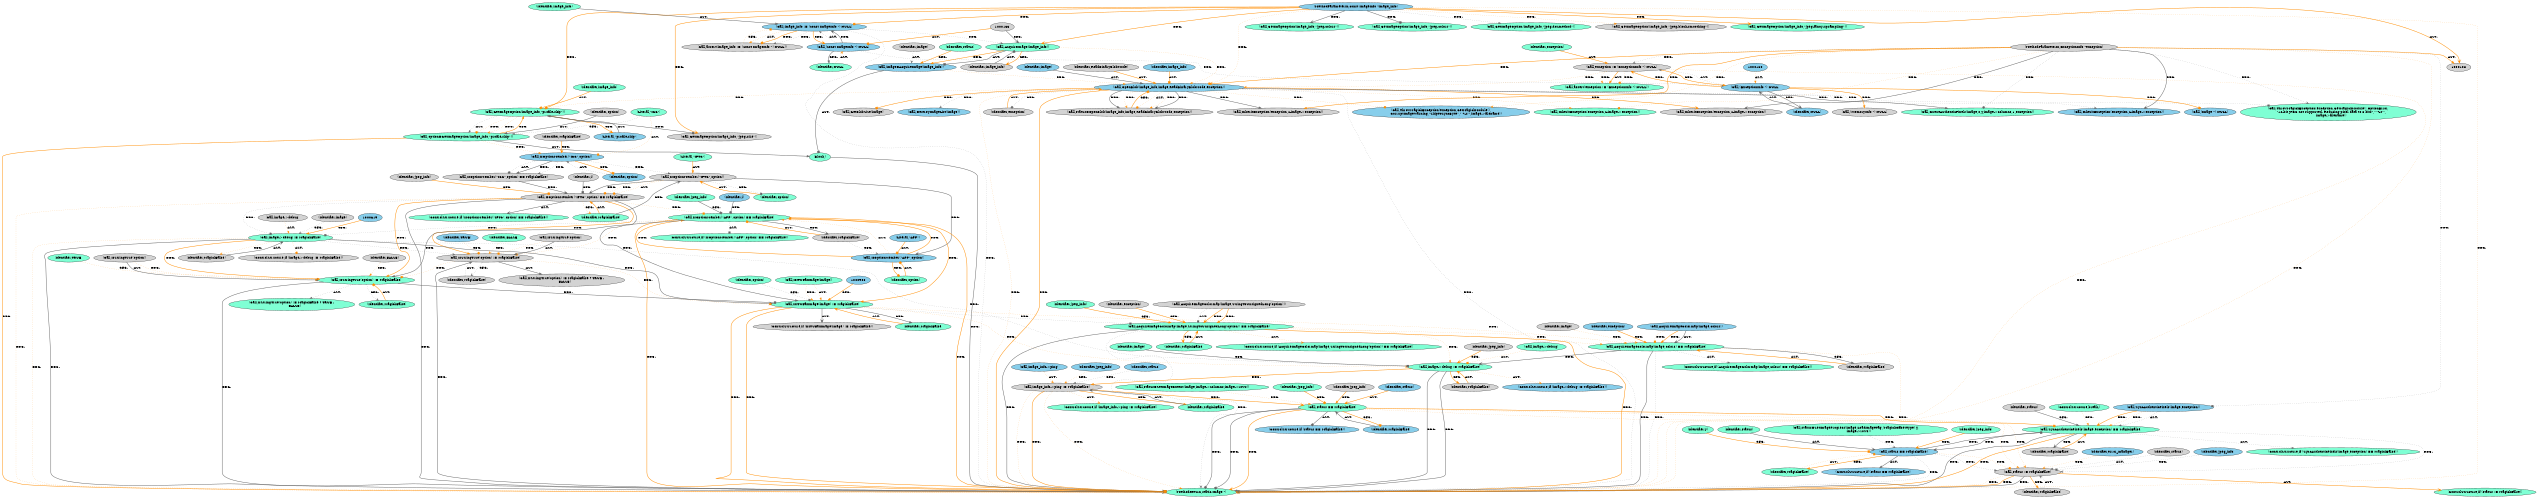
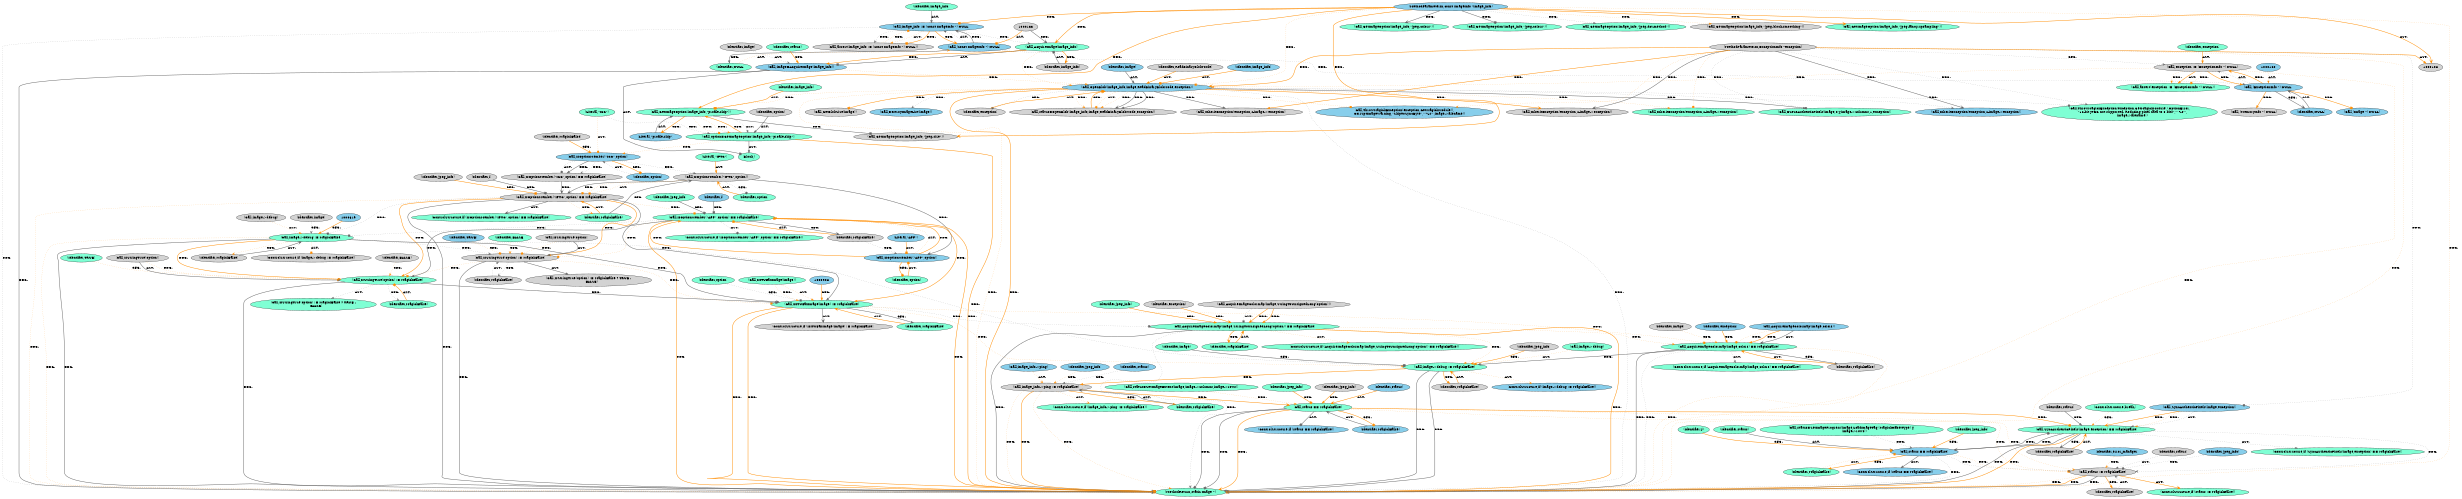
(1669, 57) -> (2073, 57)
(1244, 321) -> (1284, 315)
(970, 350) -> (19, 473)
